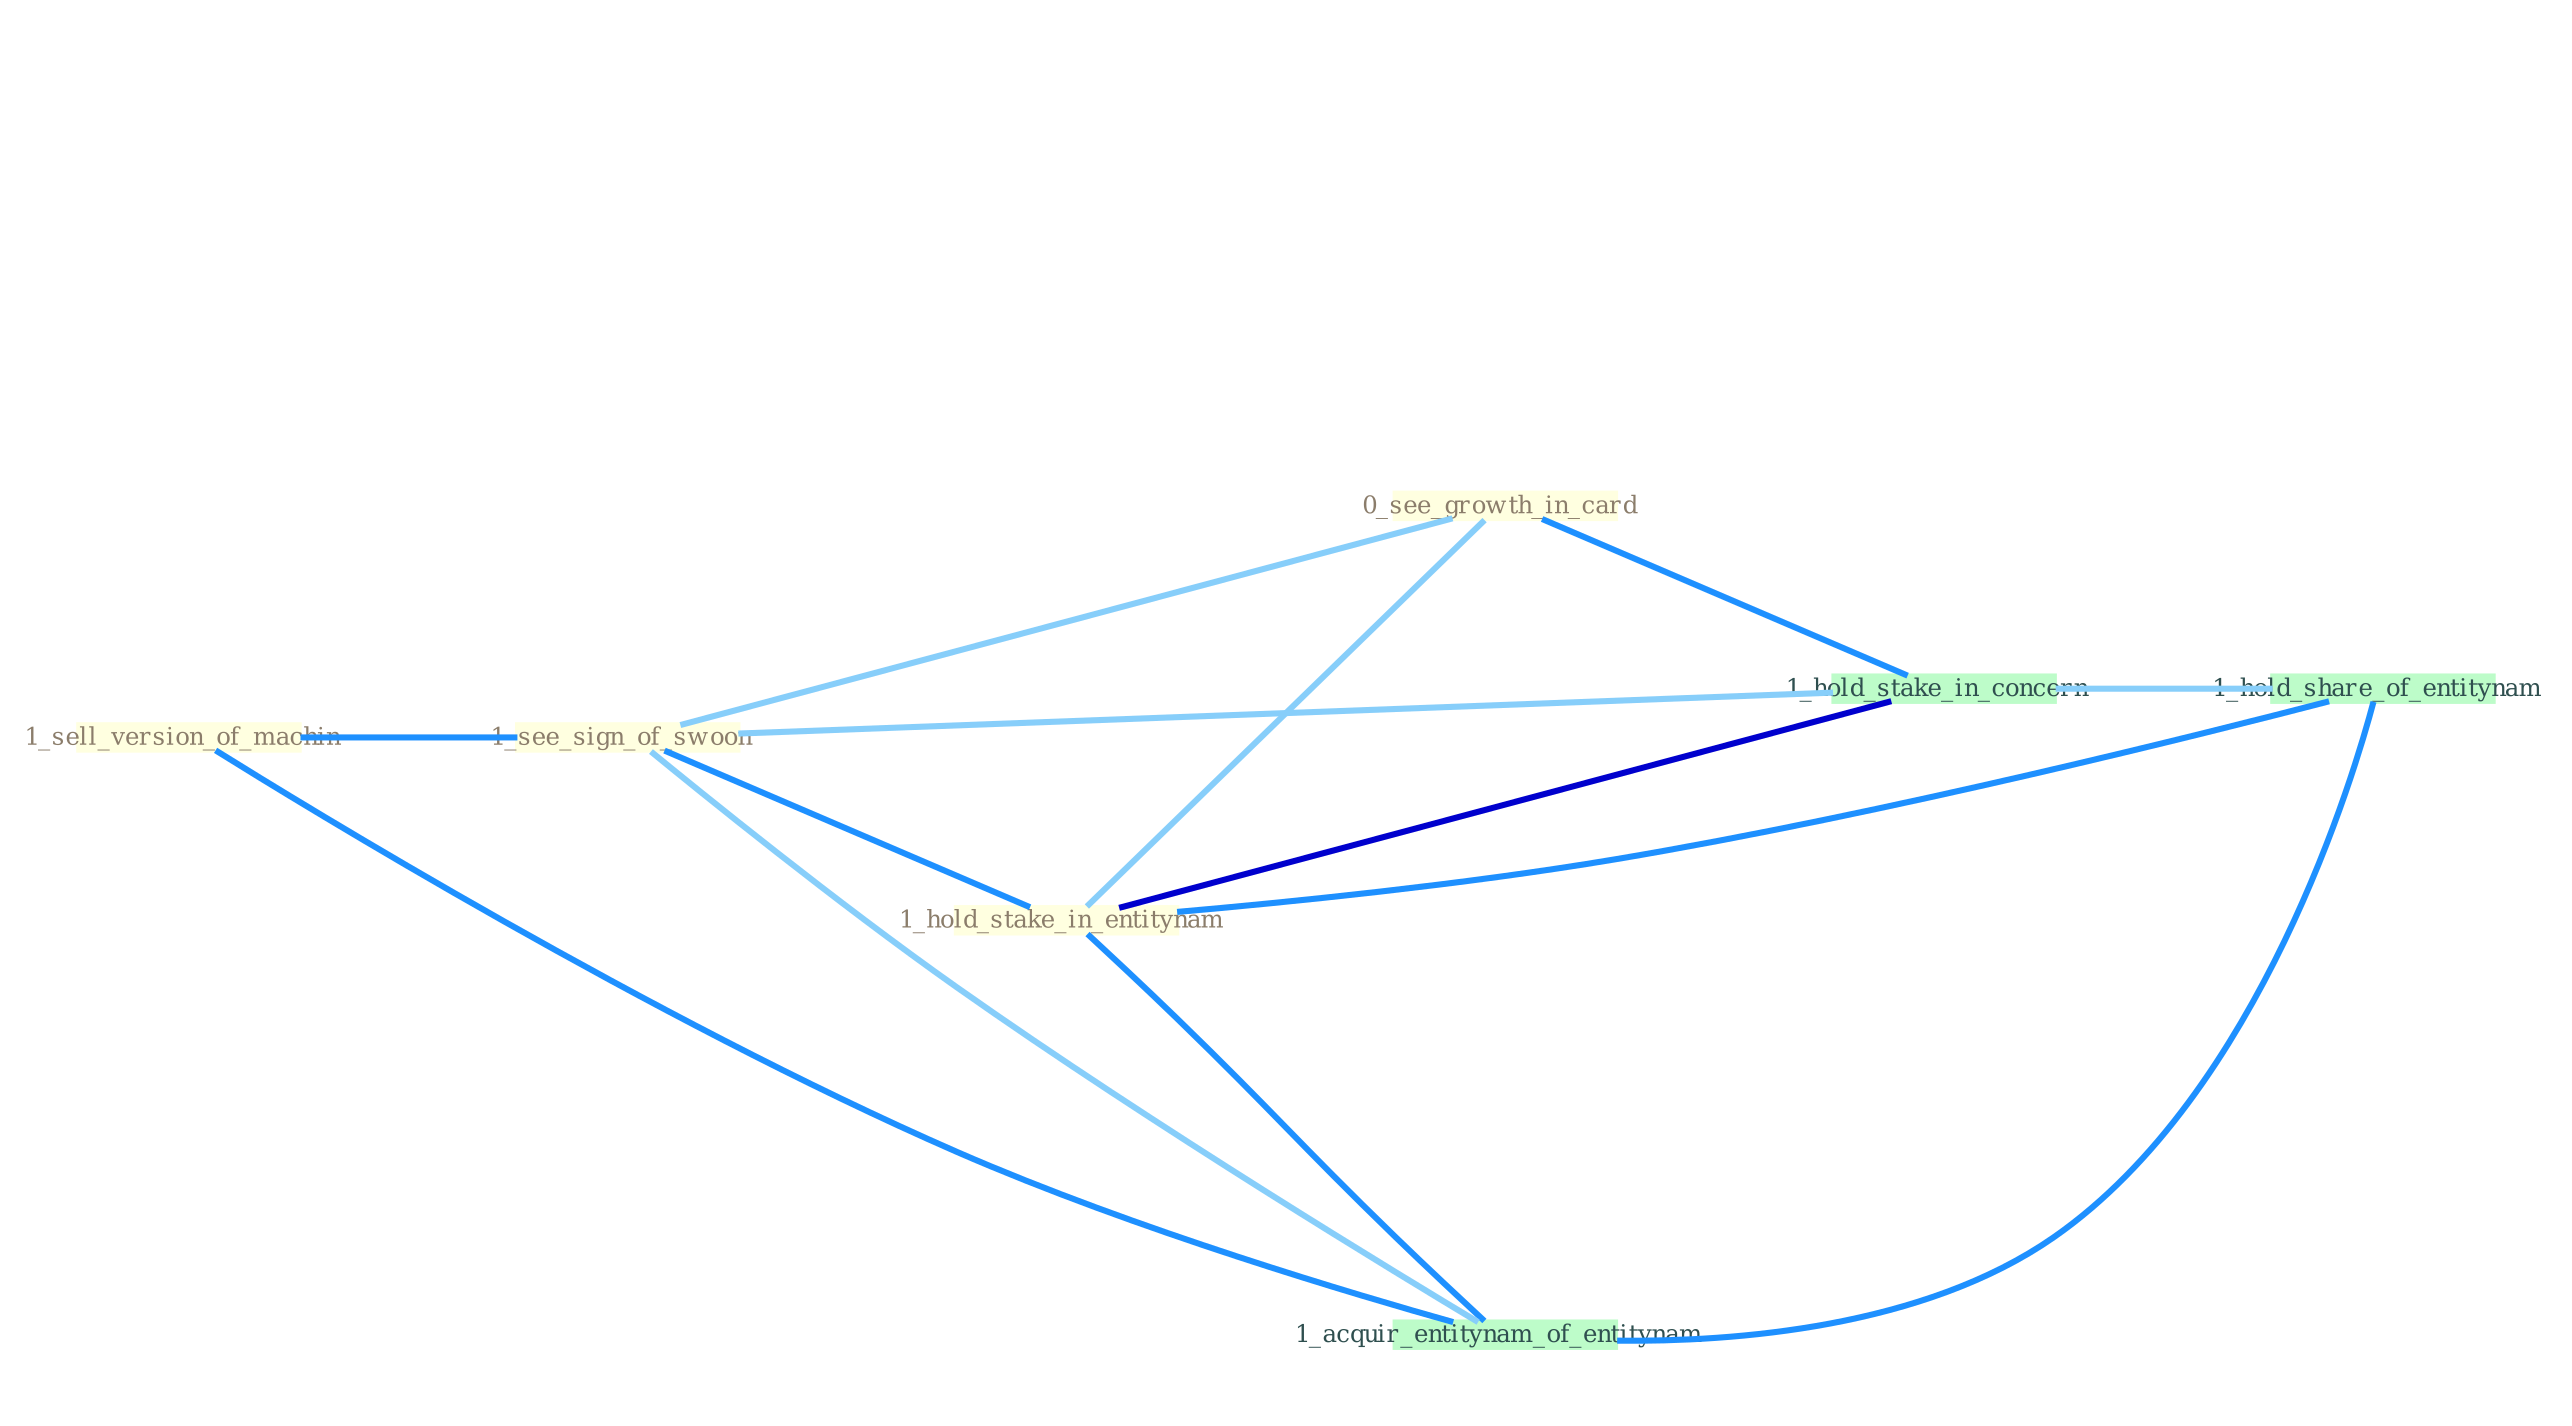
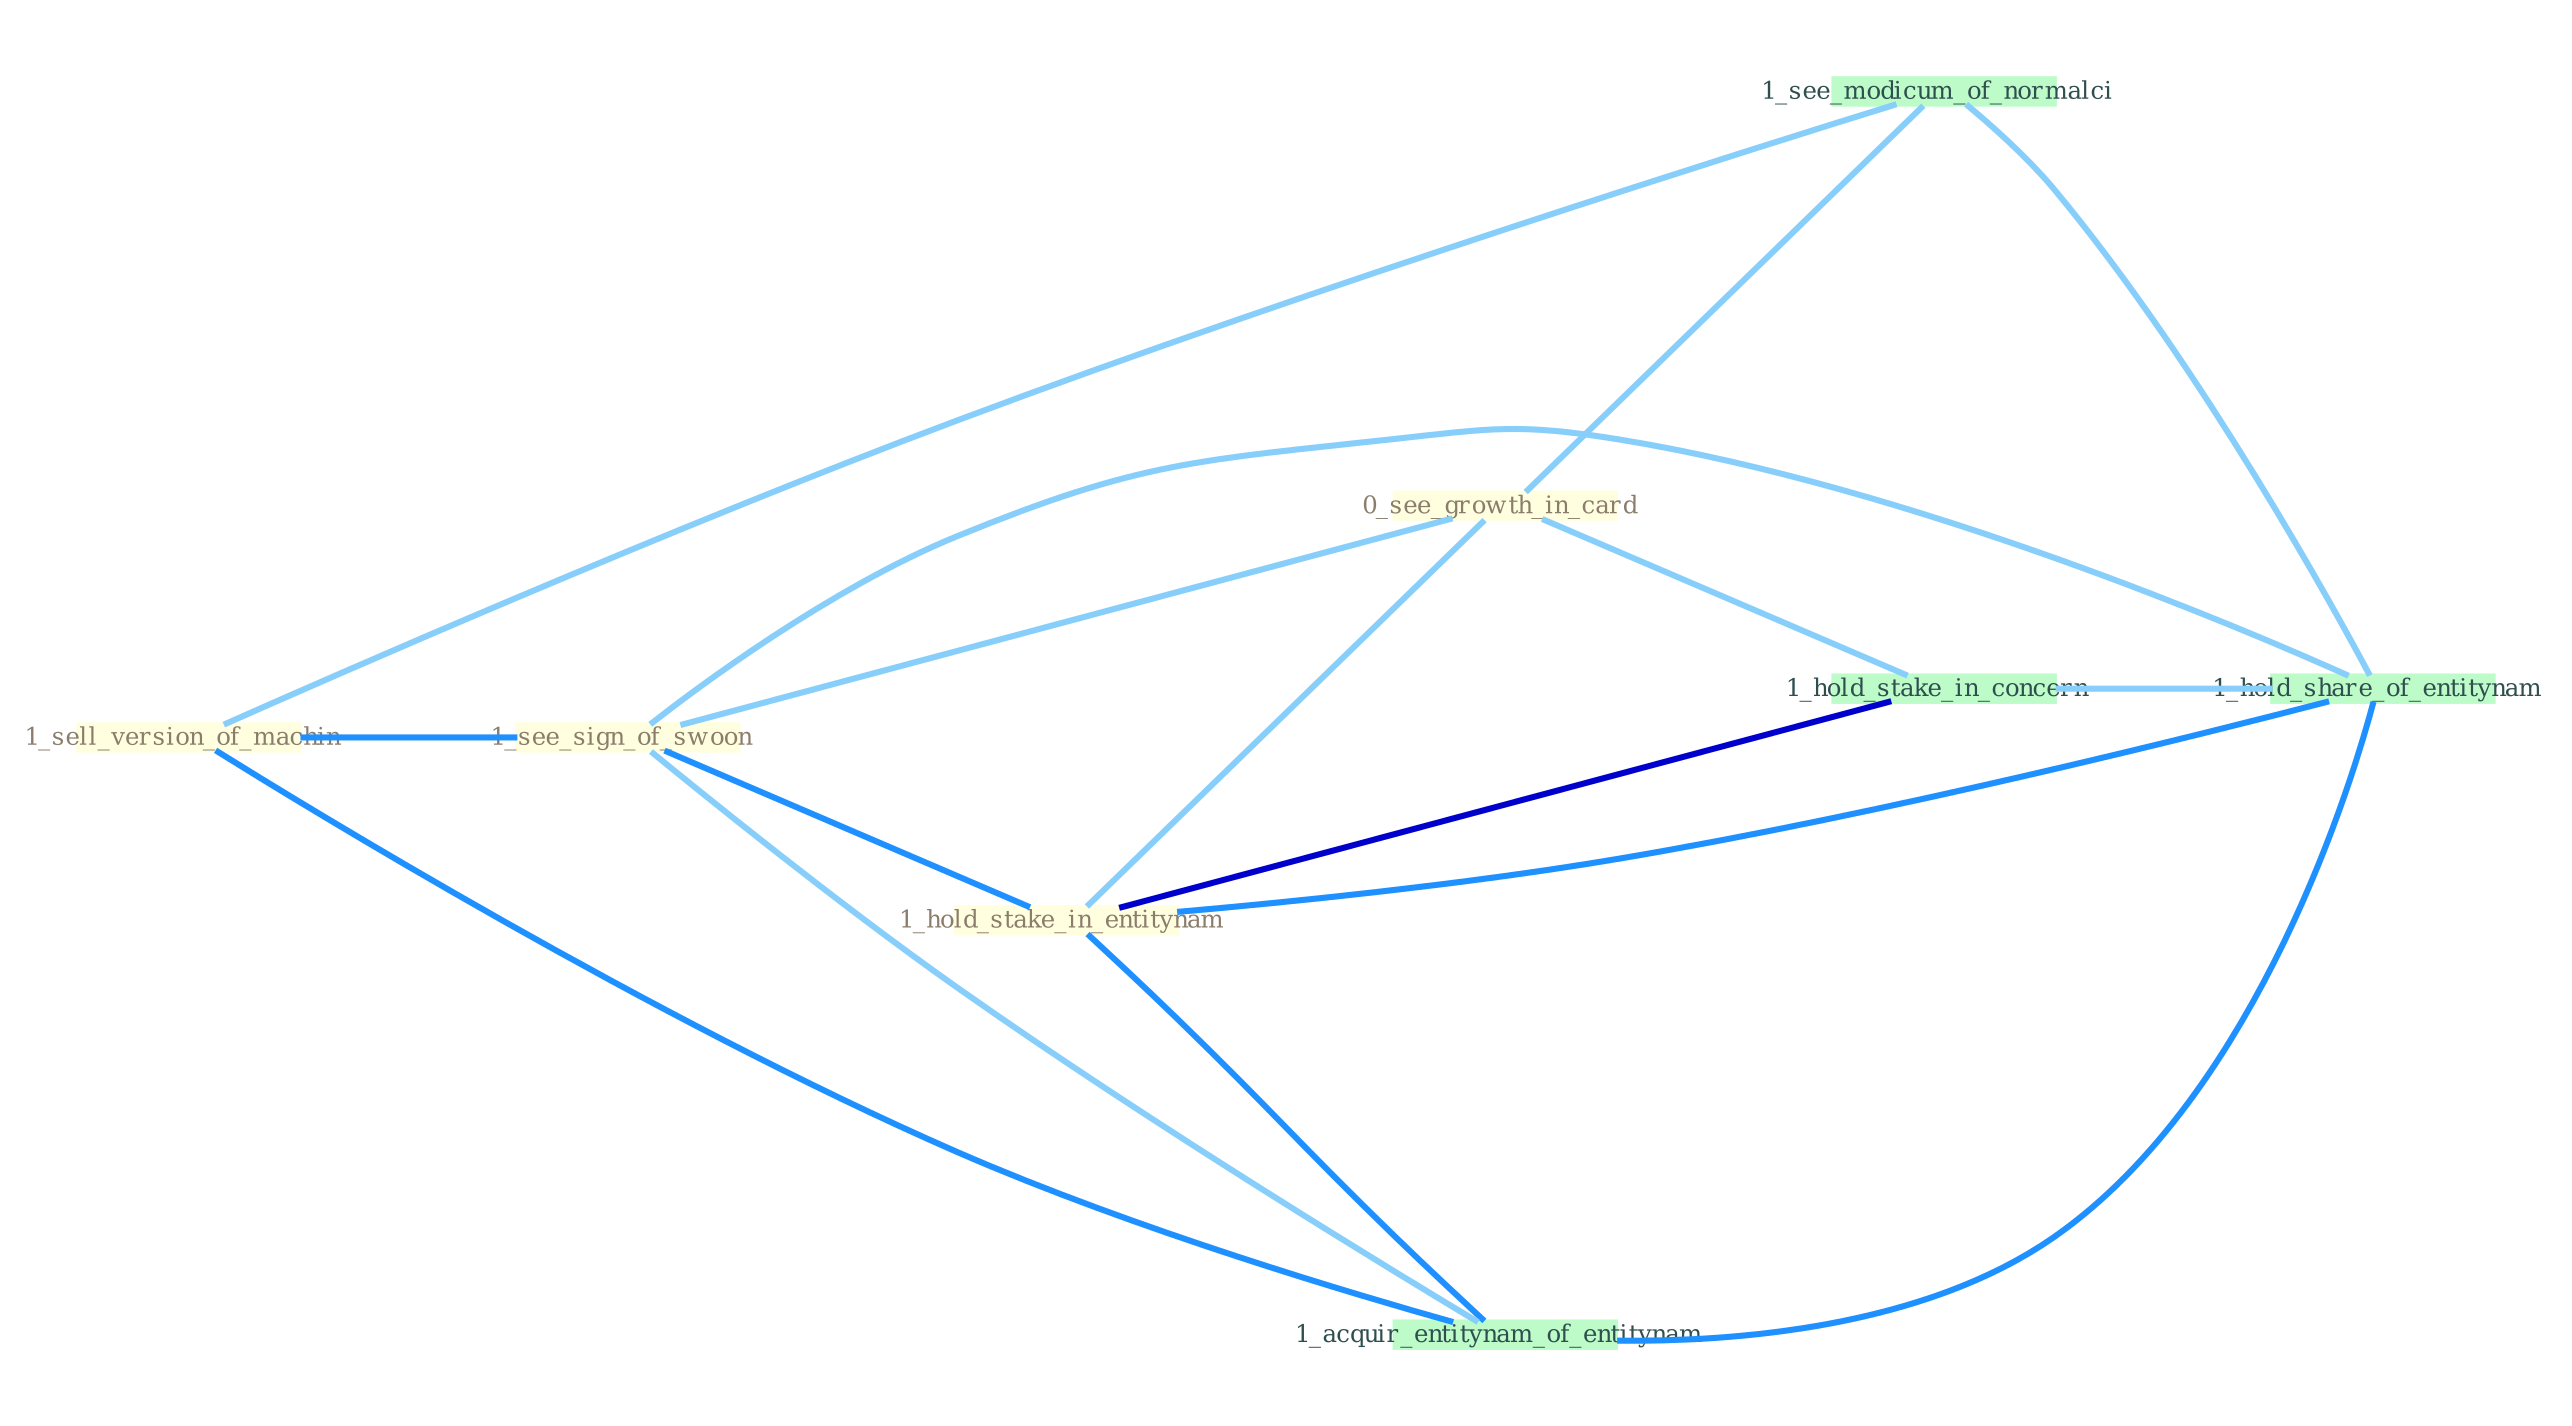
none -> (1944, 91)
(1725, 597) -> (1725, 597)
(1231, 715) -> (1486, 430)
